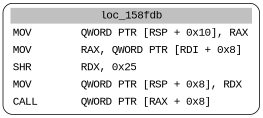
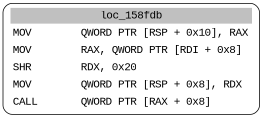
(75, 67) -> (75, 67)
